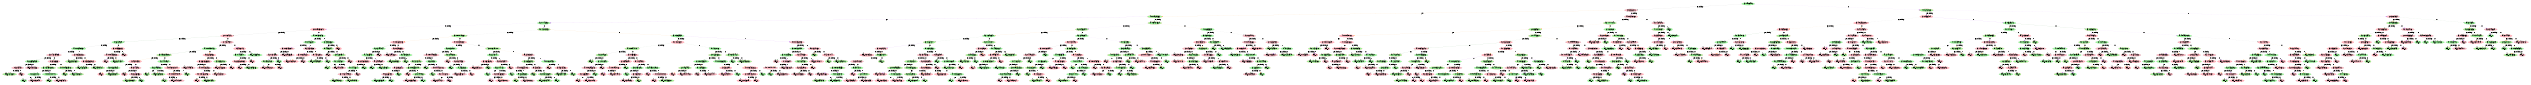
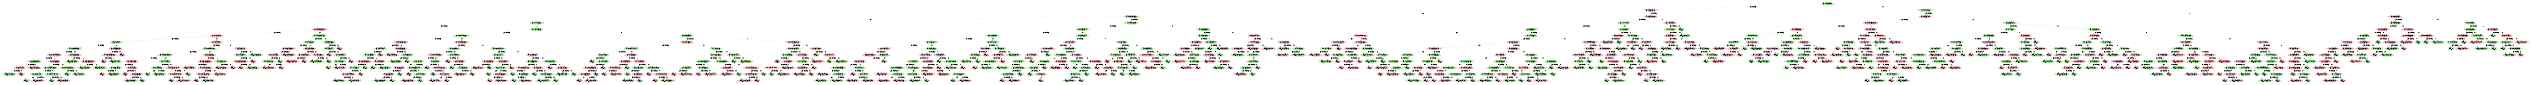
(1249, 58) -> (1253, 51)
(1036, 81) -> none
